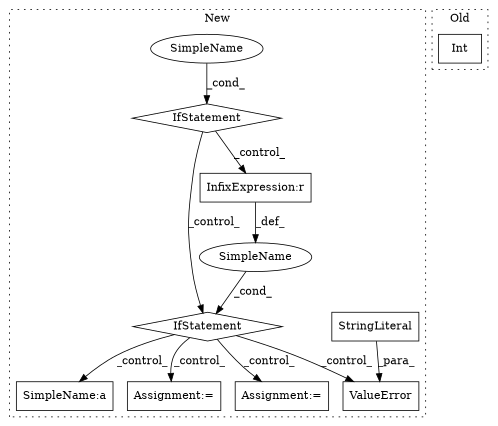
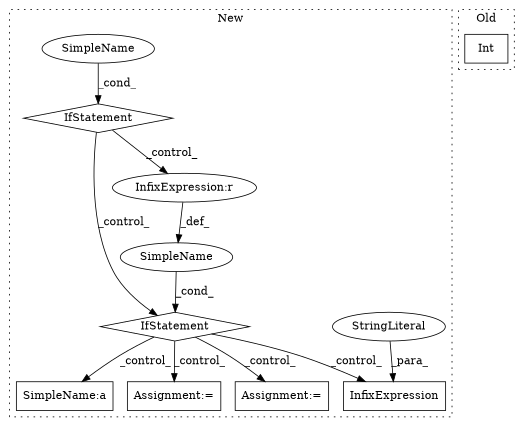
(256, 188) -> (184, 188)
(375, 327) -> (389, 327)
(381, 396) -> (395, 396)
